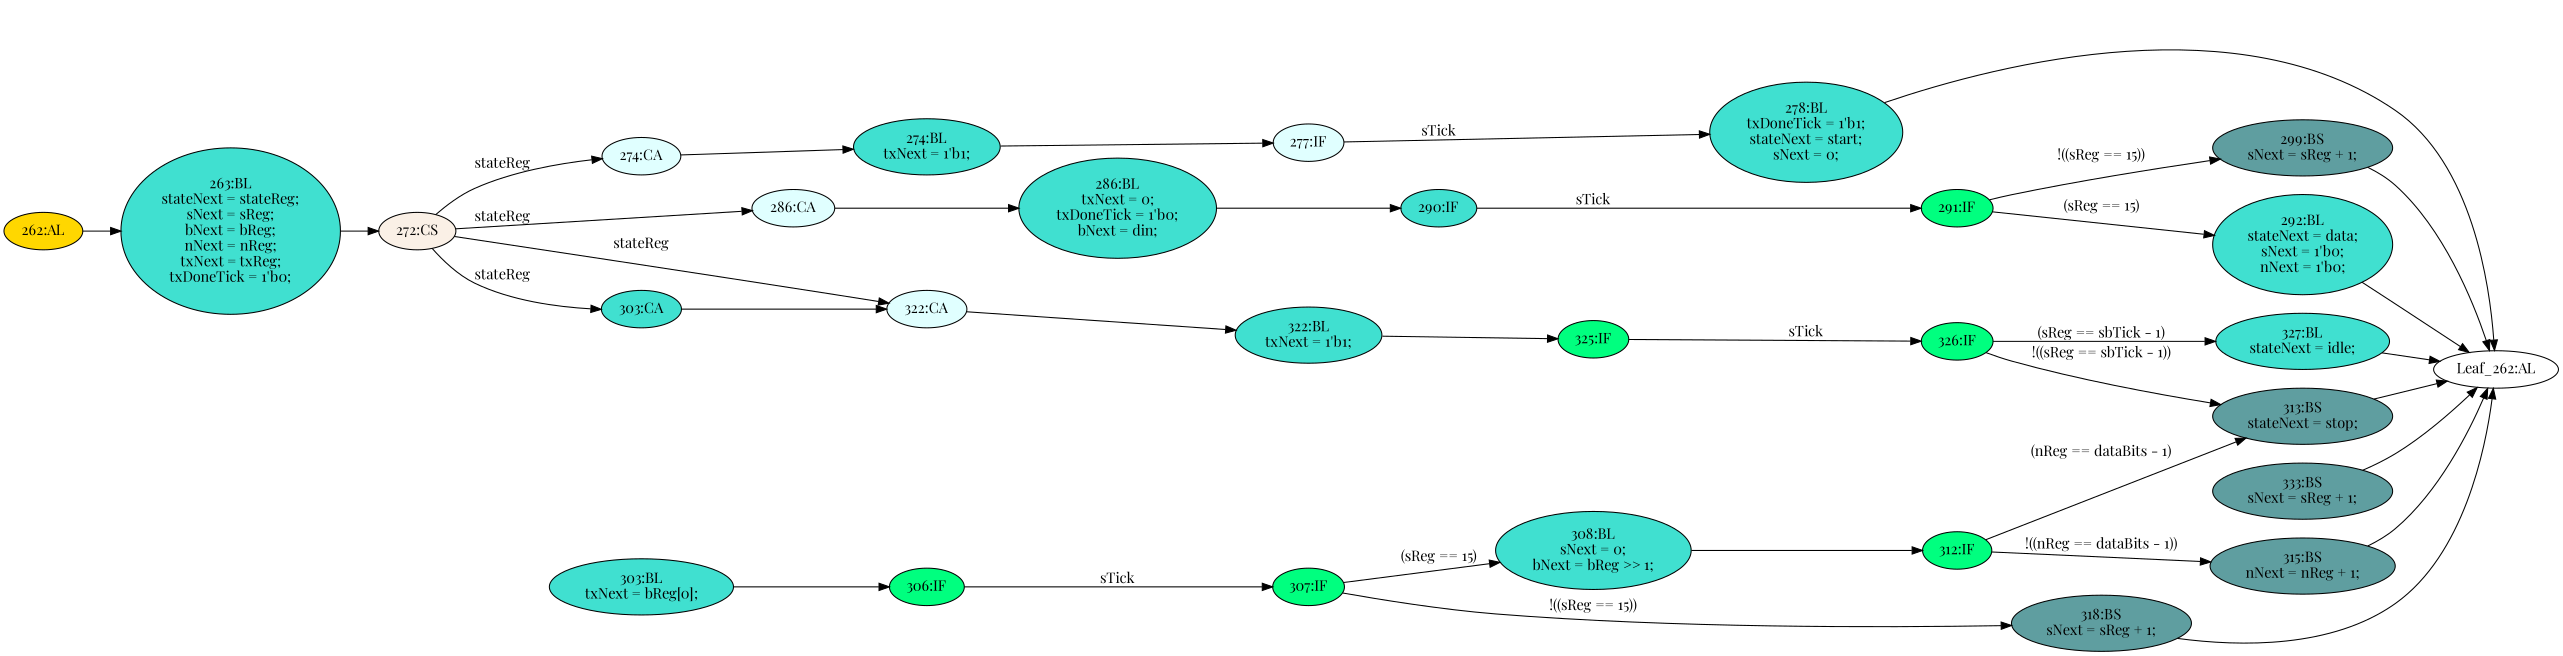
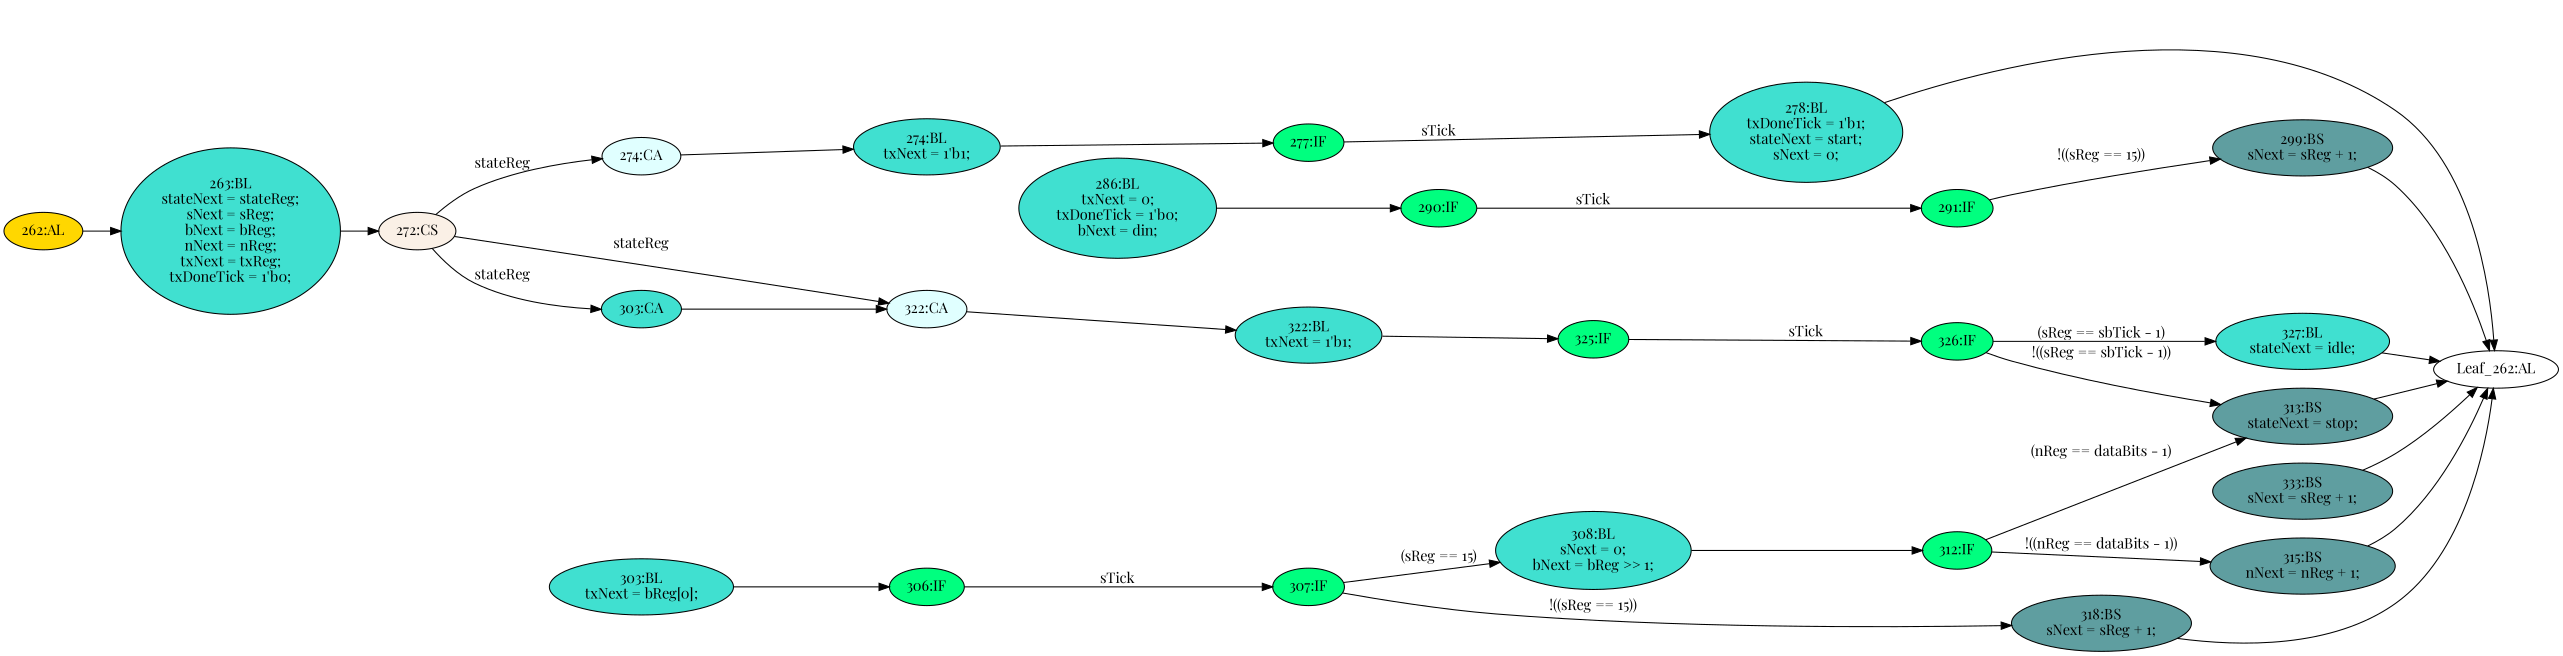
(1309, 143) -> (1309, 143)
(793, 208) -> none
(1439, 208) -> (1439, 208)
(2303, 245) -> none
